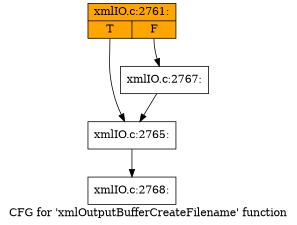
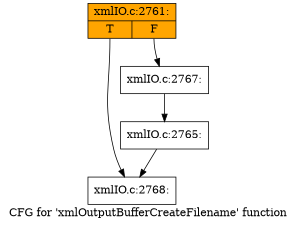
(110, 78) -> (108, 105)
